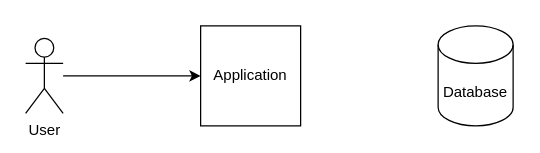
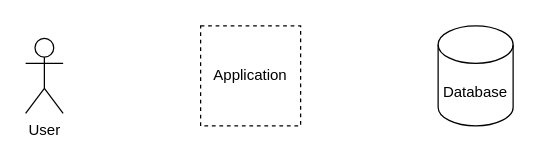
(127, 76) -> none
(251, 76) -> (251, 76)
